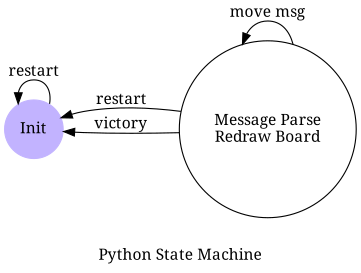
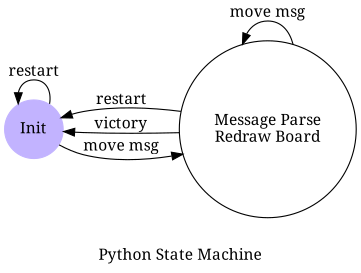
none -> (114, 159)
